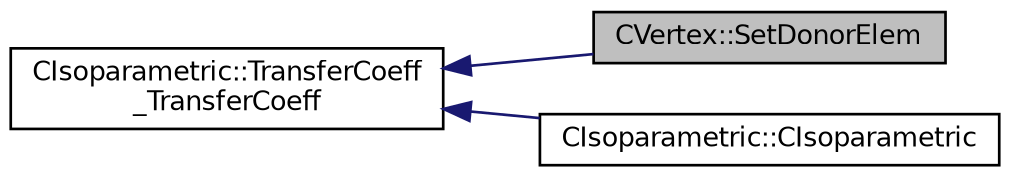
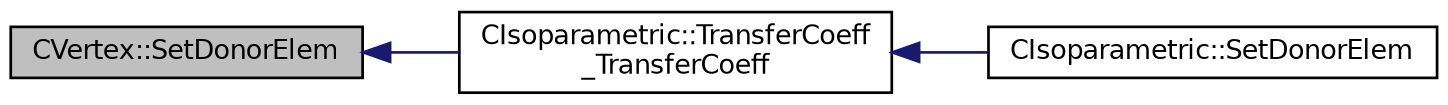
(532, 60) -> (425, 52)
(770, 140) -> (1213, 52)
